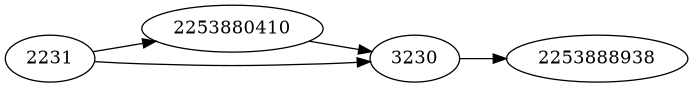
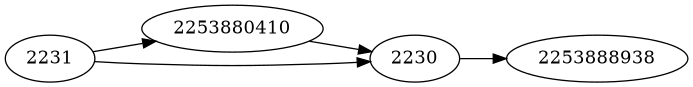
(415, 59) -> (415, 59)
